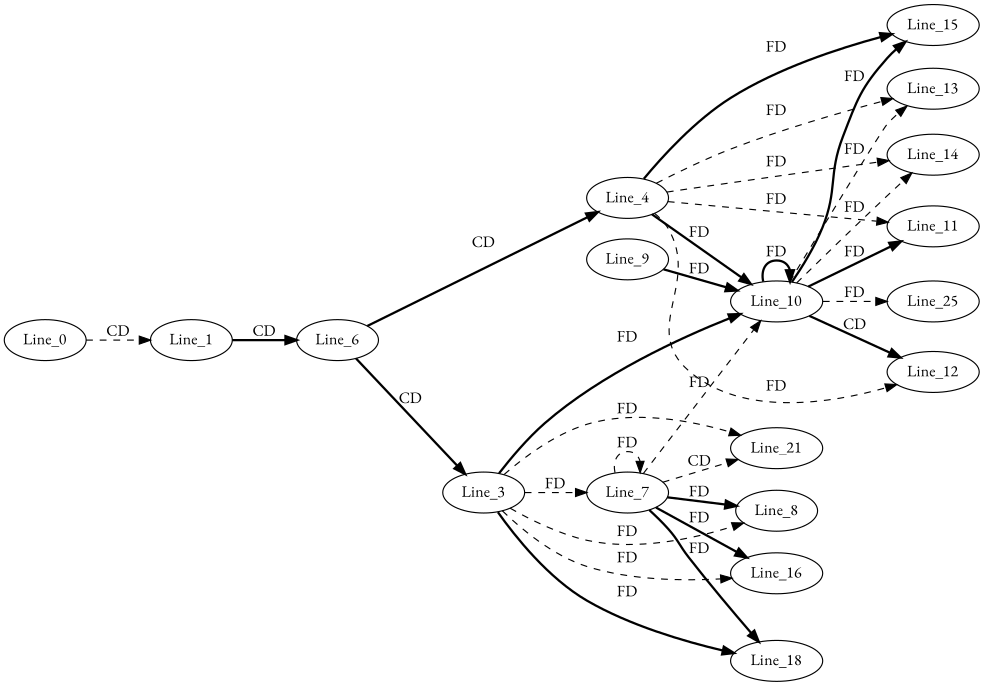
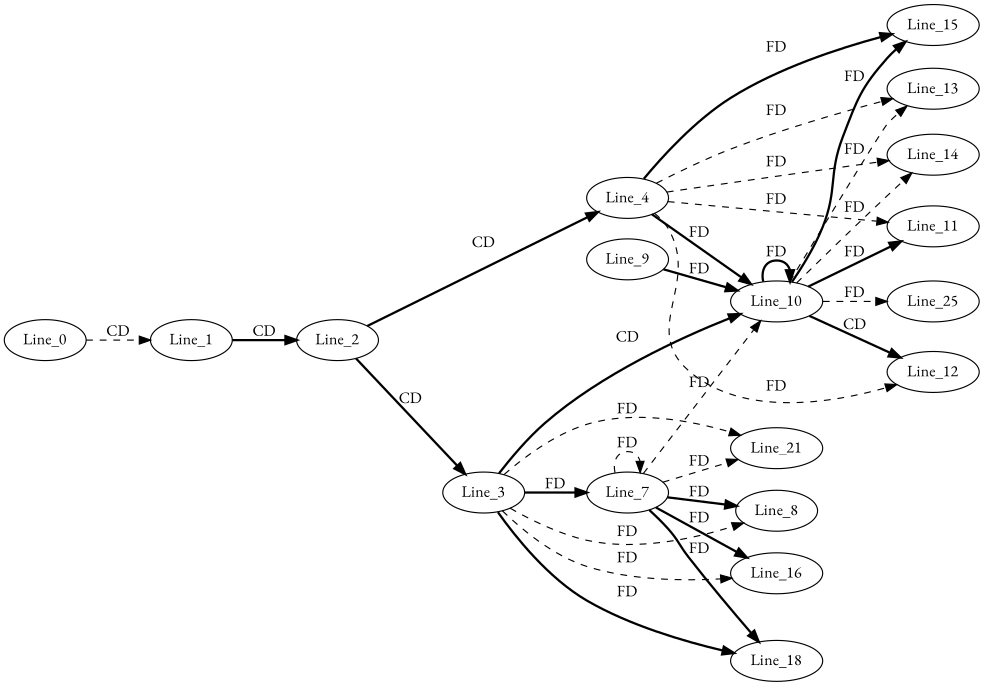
(628, 337) -> (628, 337)
(338, 340) -> (338, 340)
(700, 461) -> (700, 461)
(550, 493) -> (550, 493)
